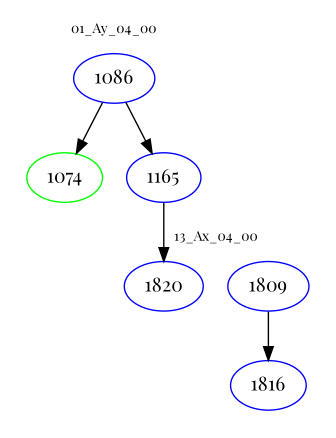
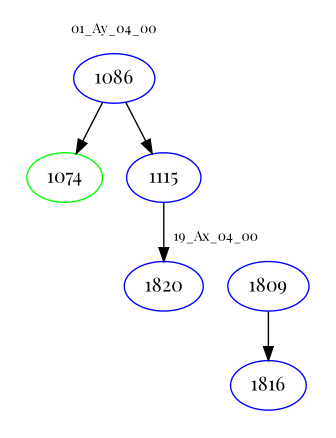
(164, 178) -> (164, 178)
(216, 237) -> (216, 237)
